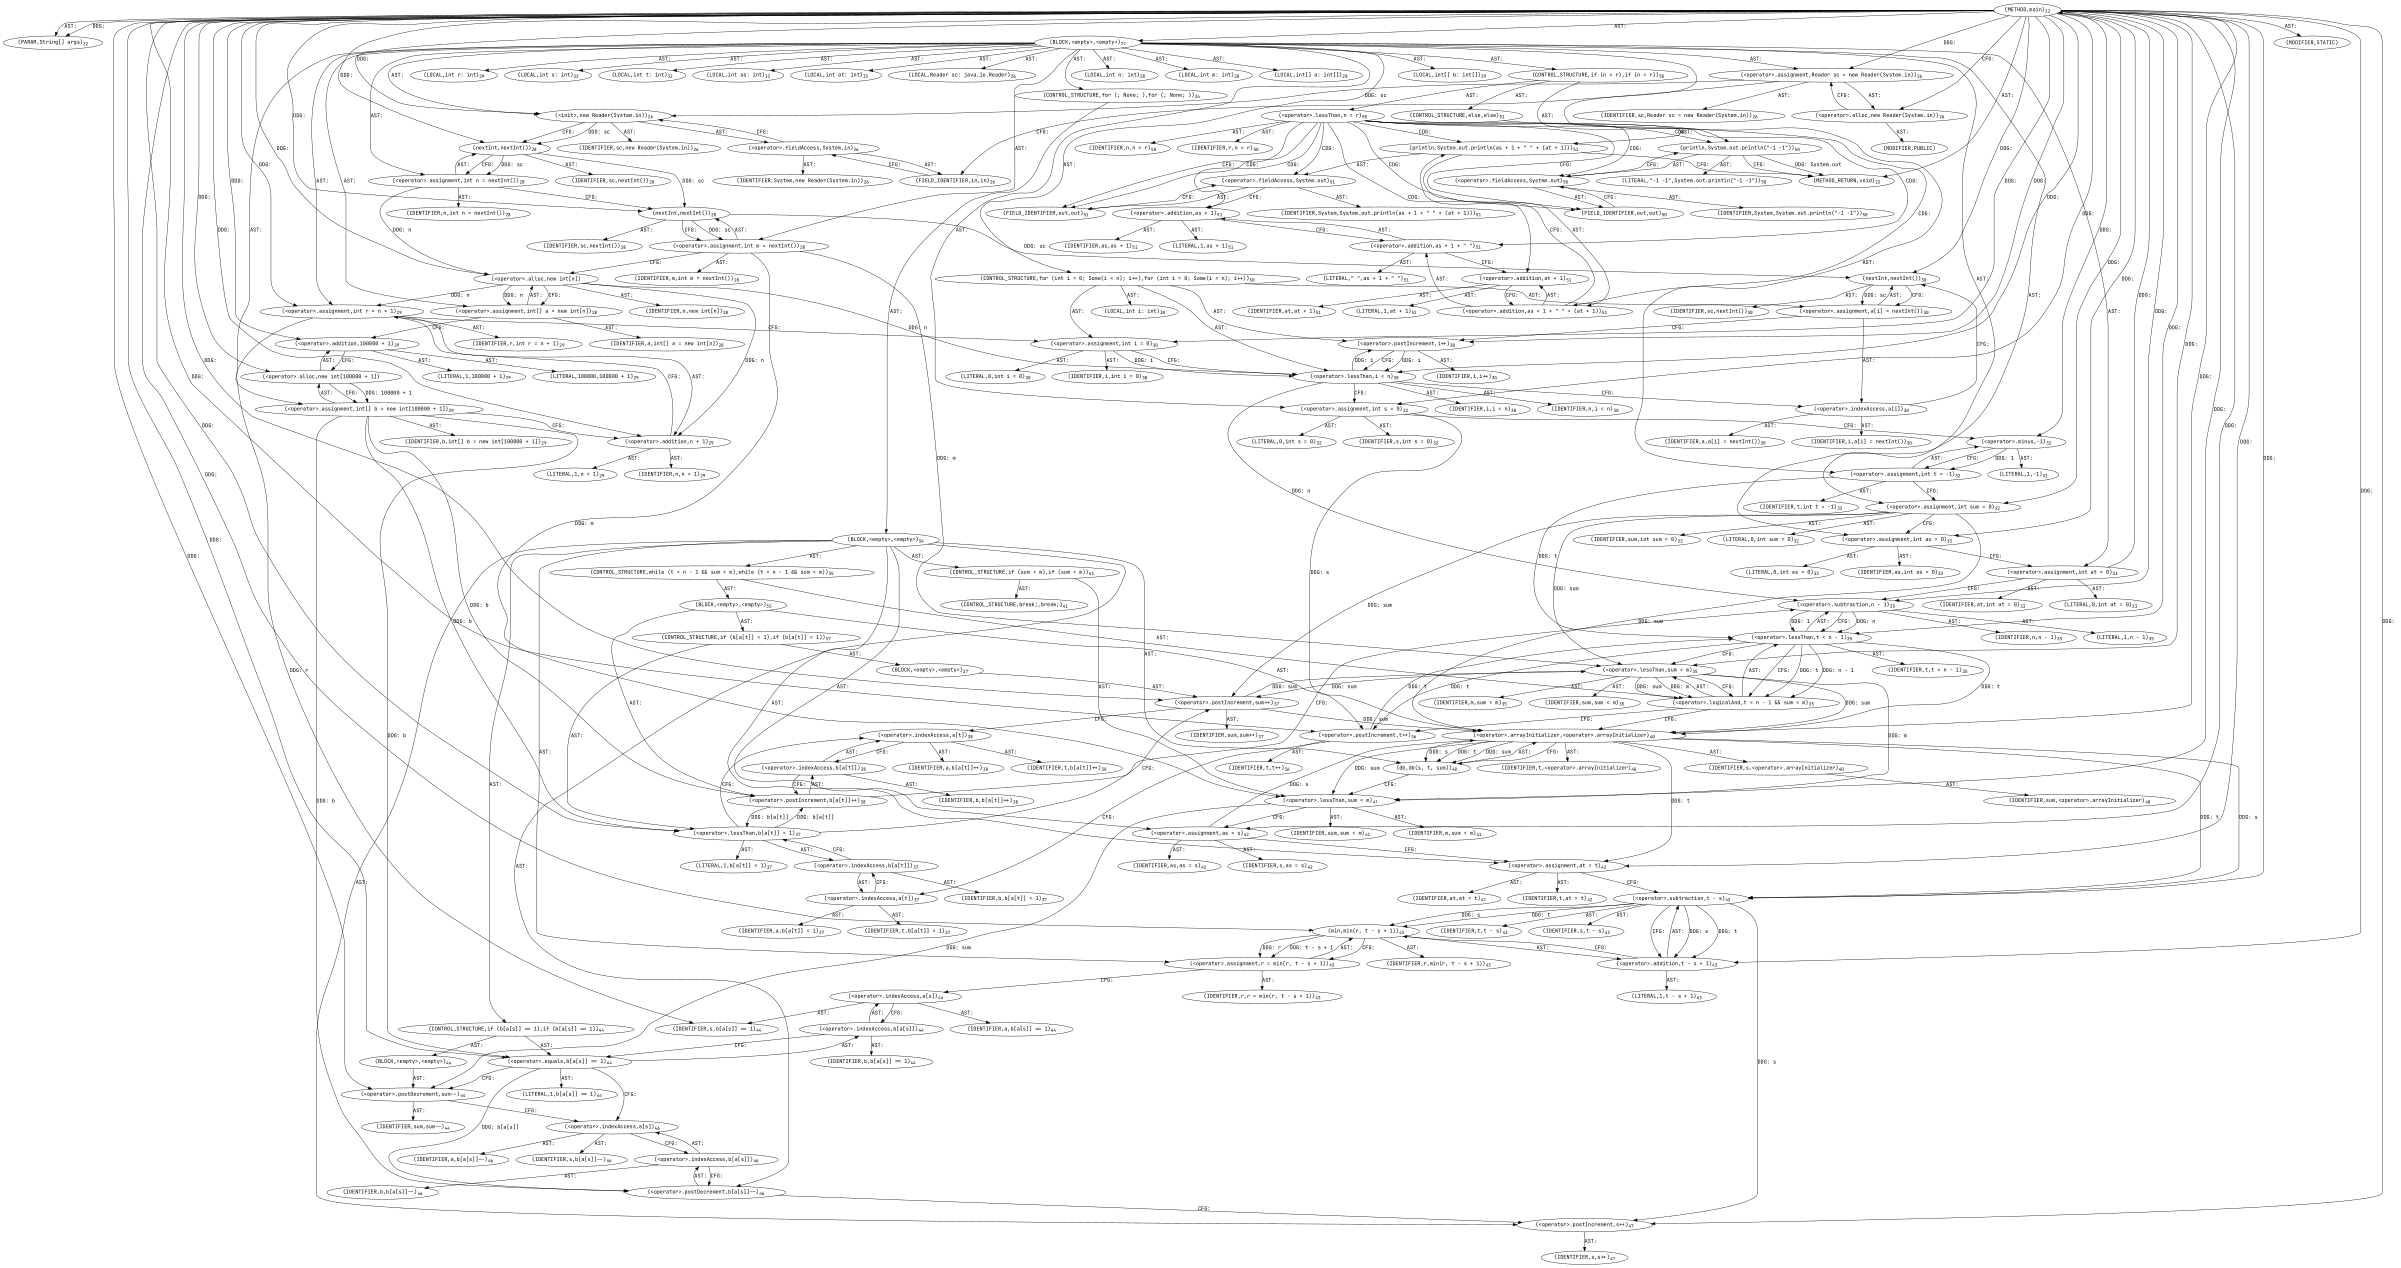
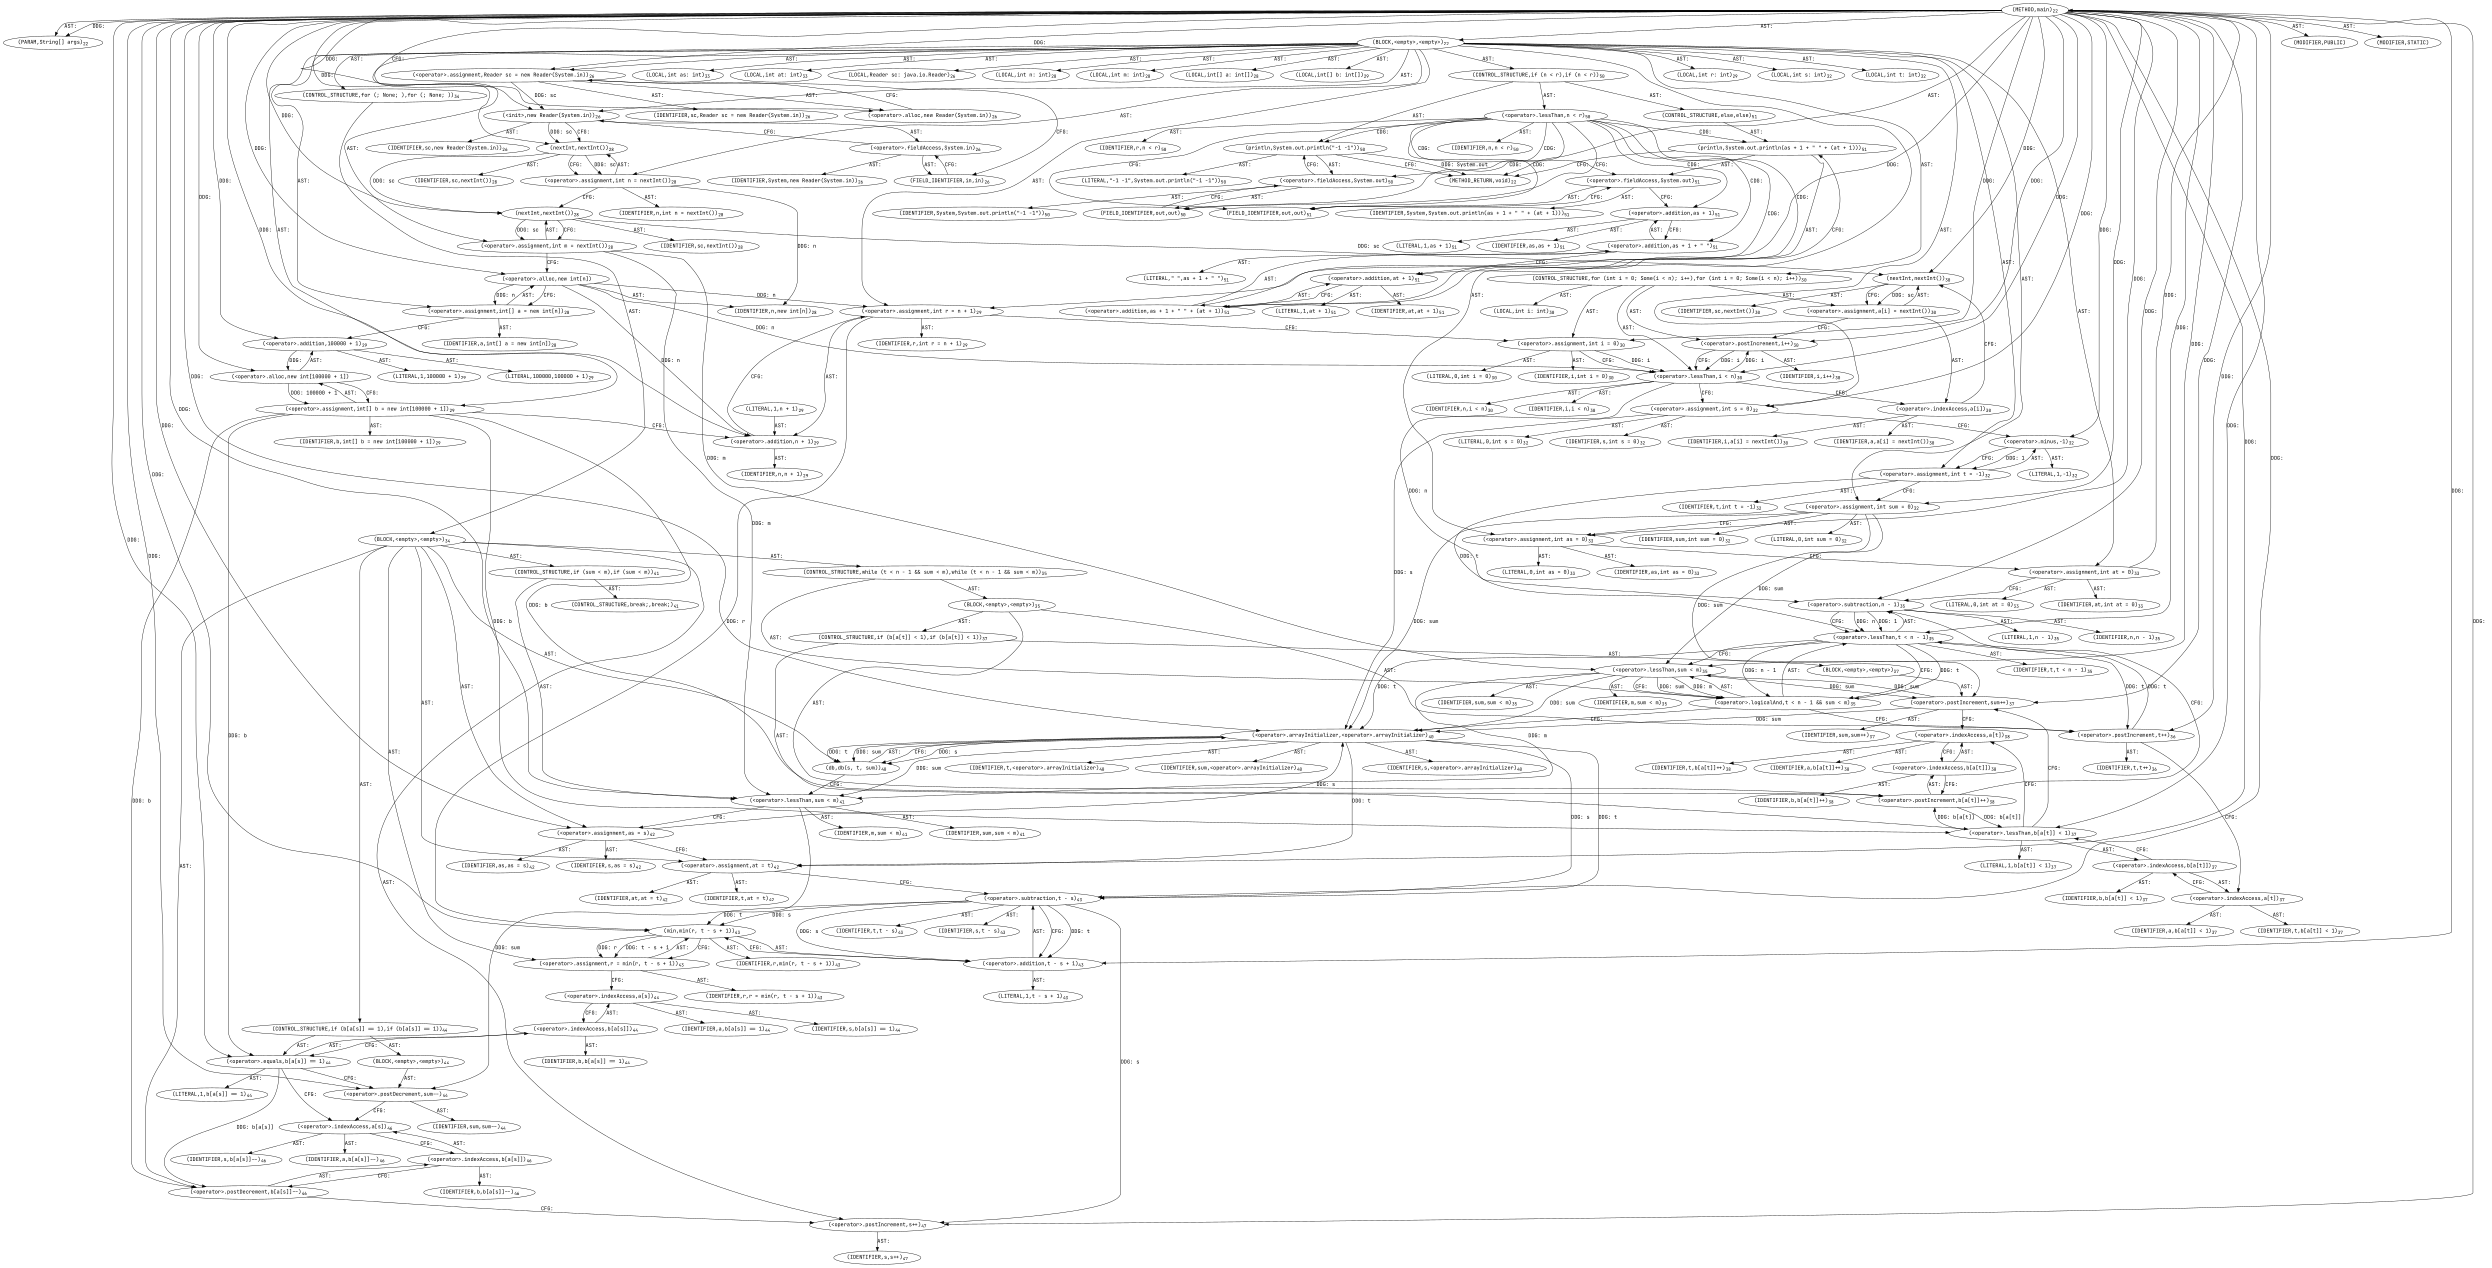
(1893, 131) -> (2188, 15)
(403, 241) -> (781, 203)
(687, 279) -> none
(350, 361) -> (297, 361)
(624, 458) -> (775, 424)
(319, 744) -> (620, 694)
(1931, 785) -> (1289, 752)
